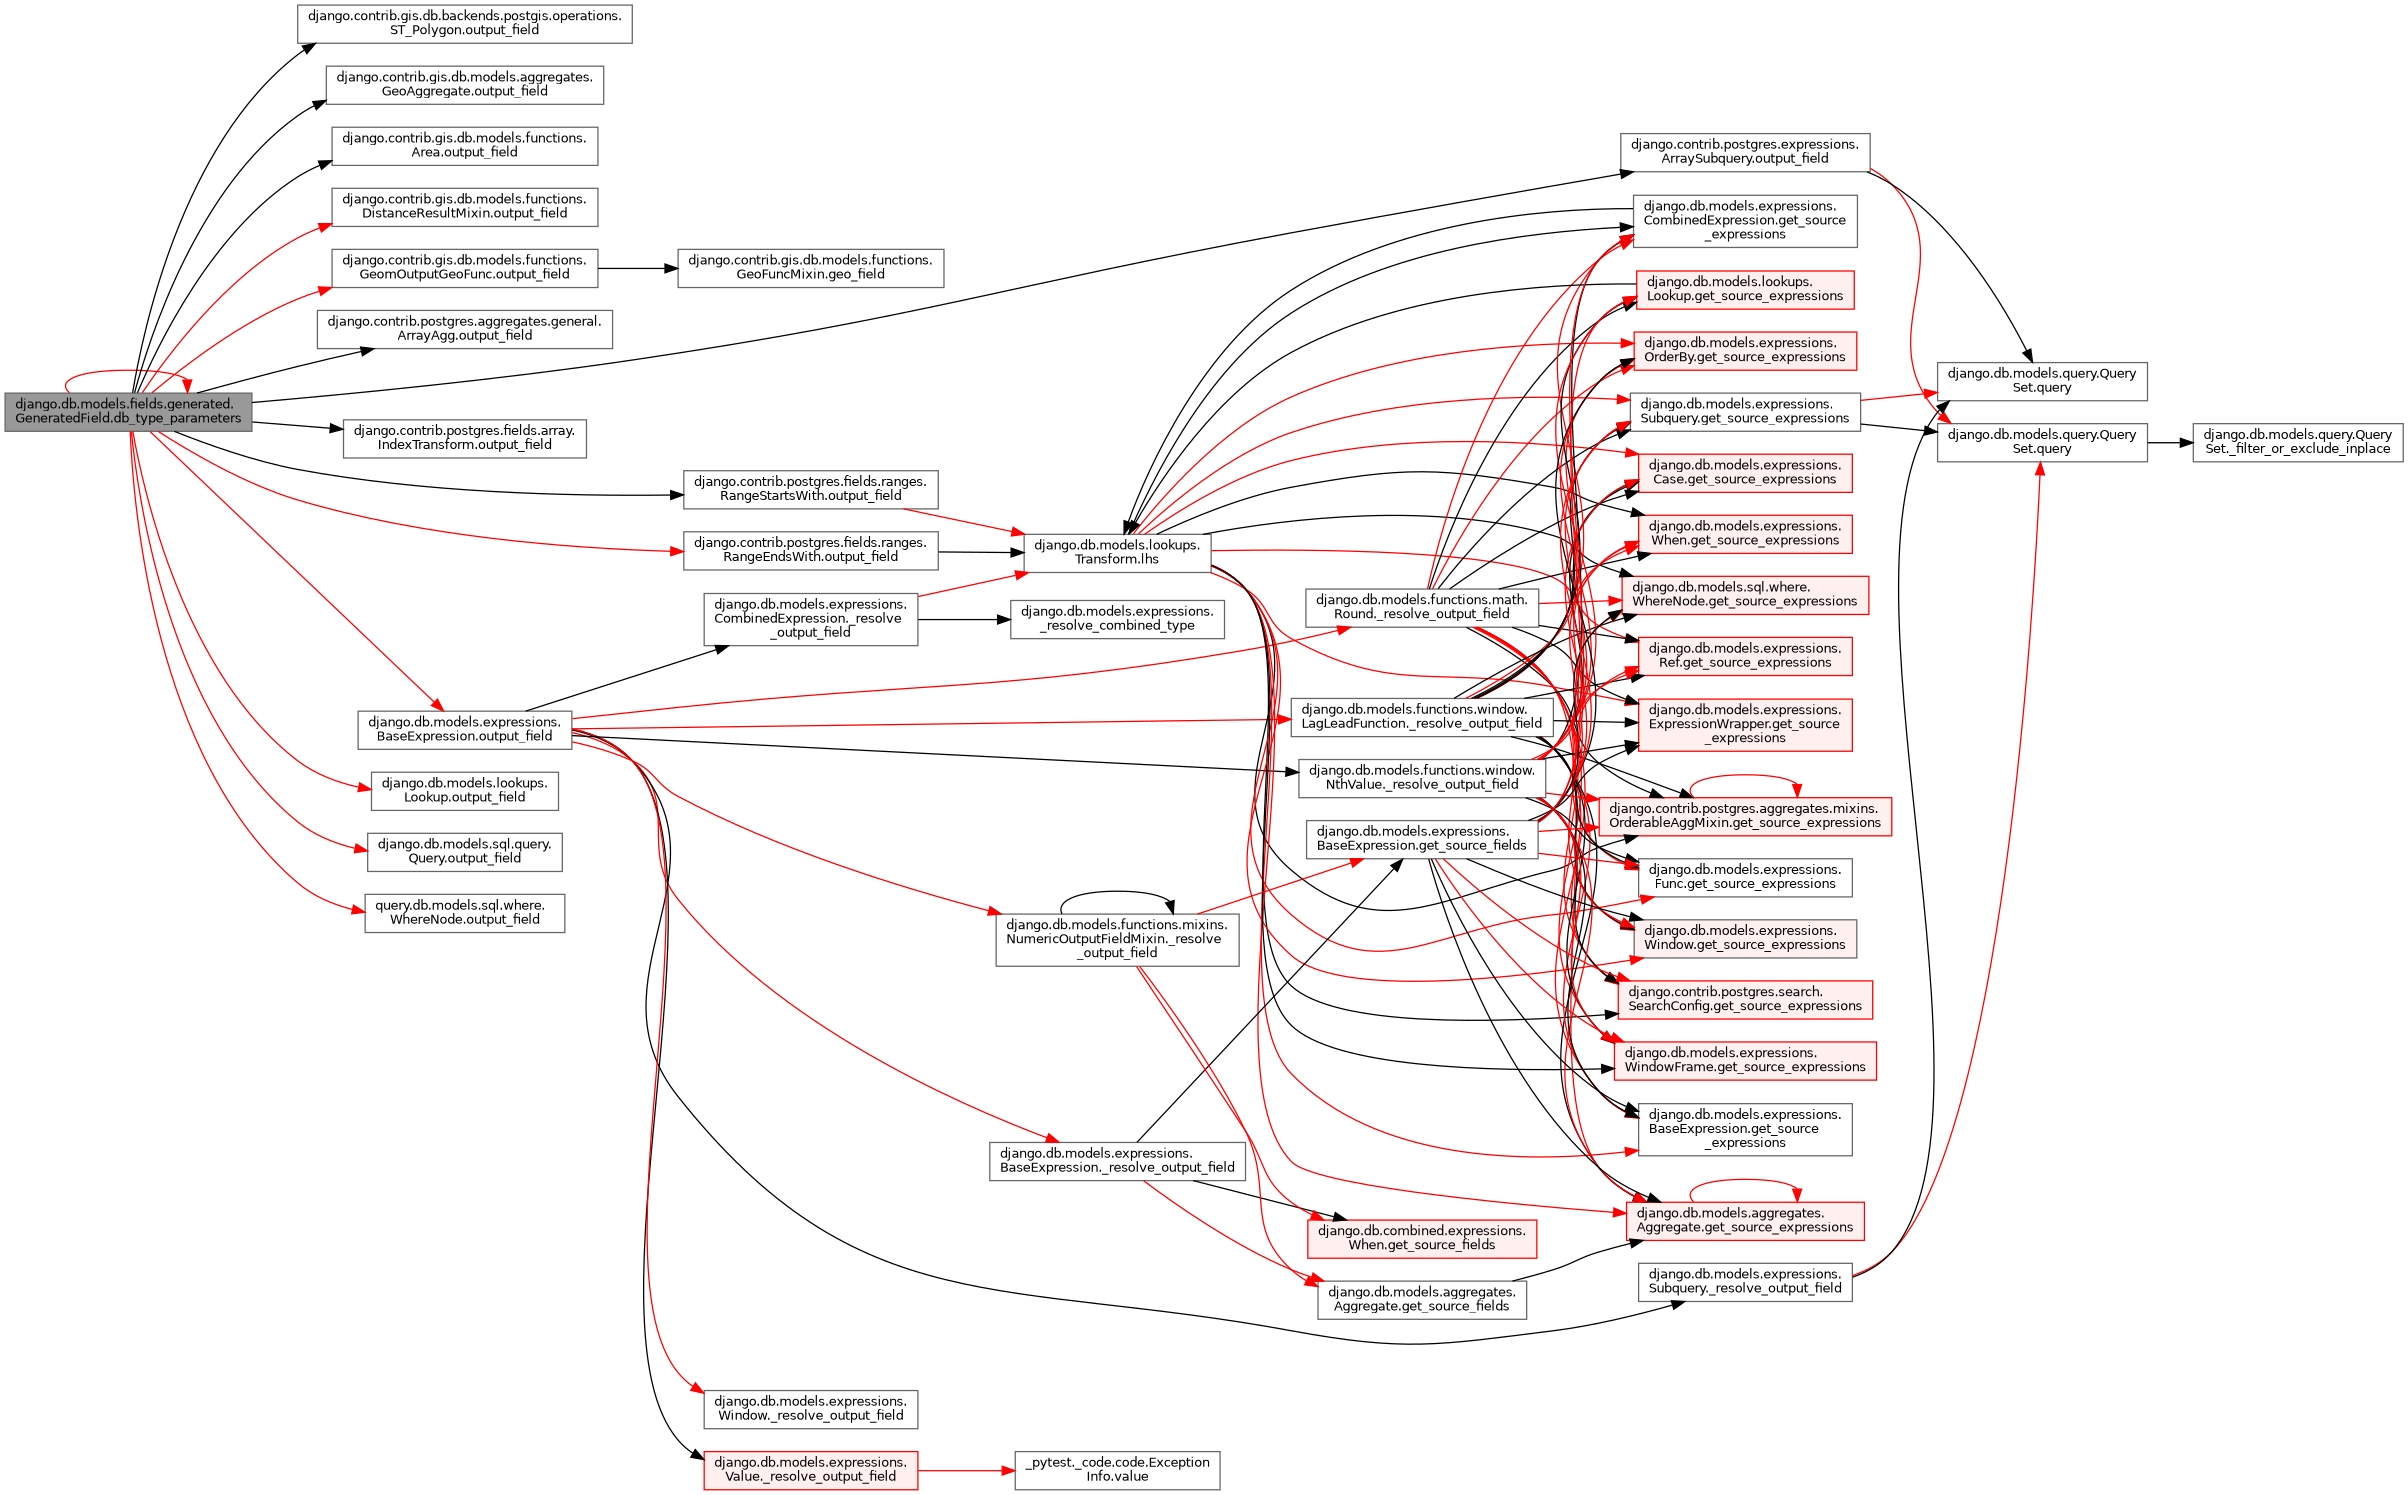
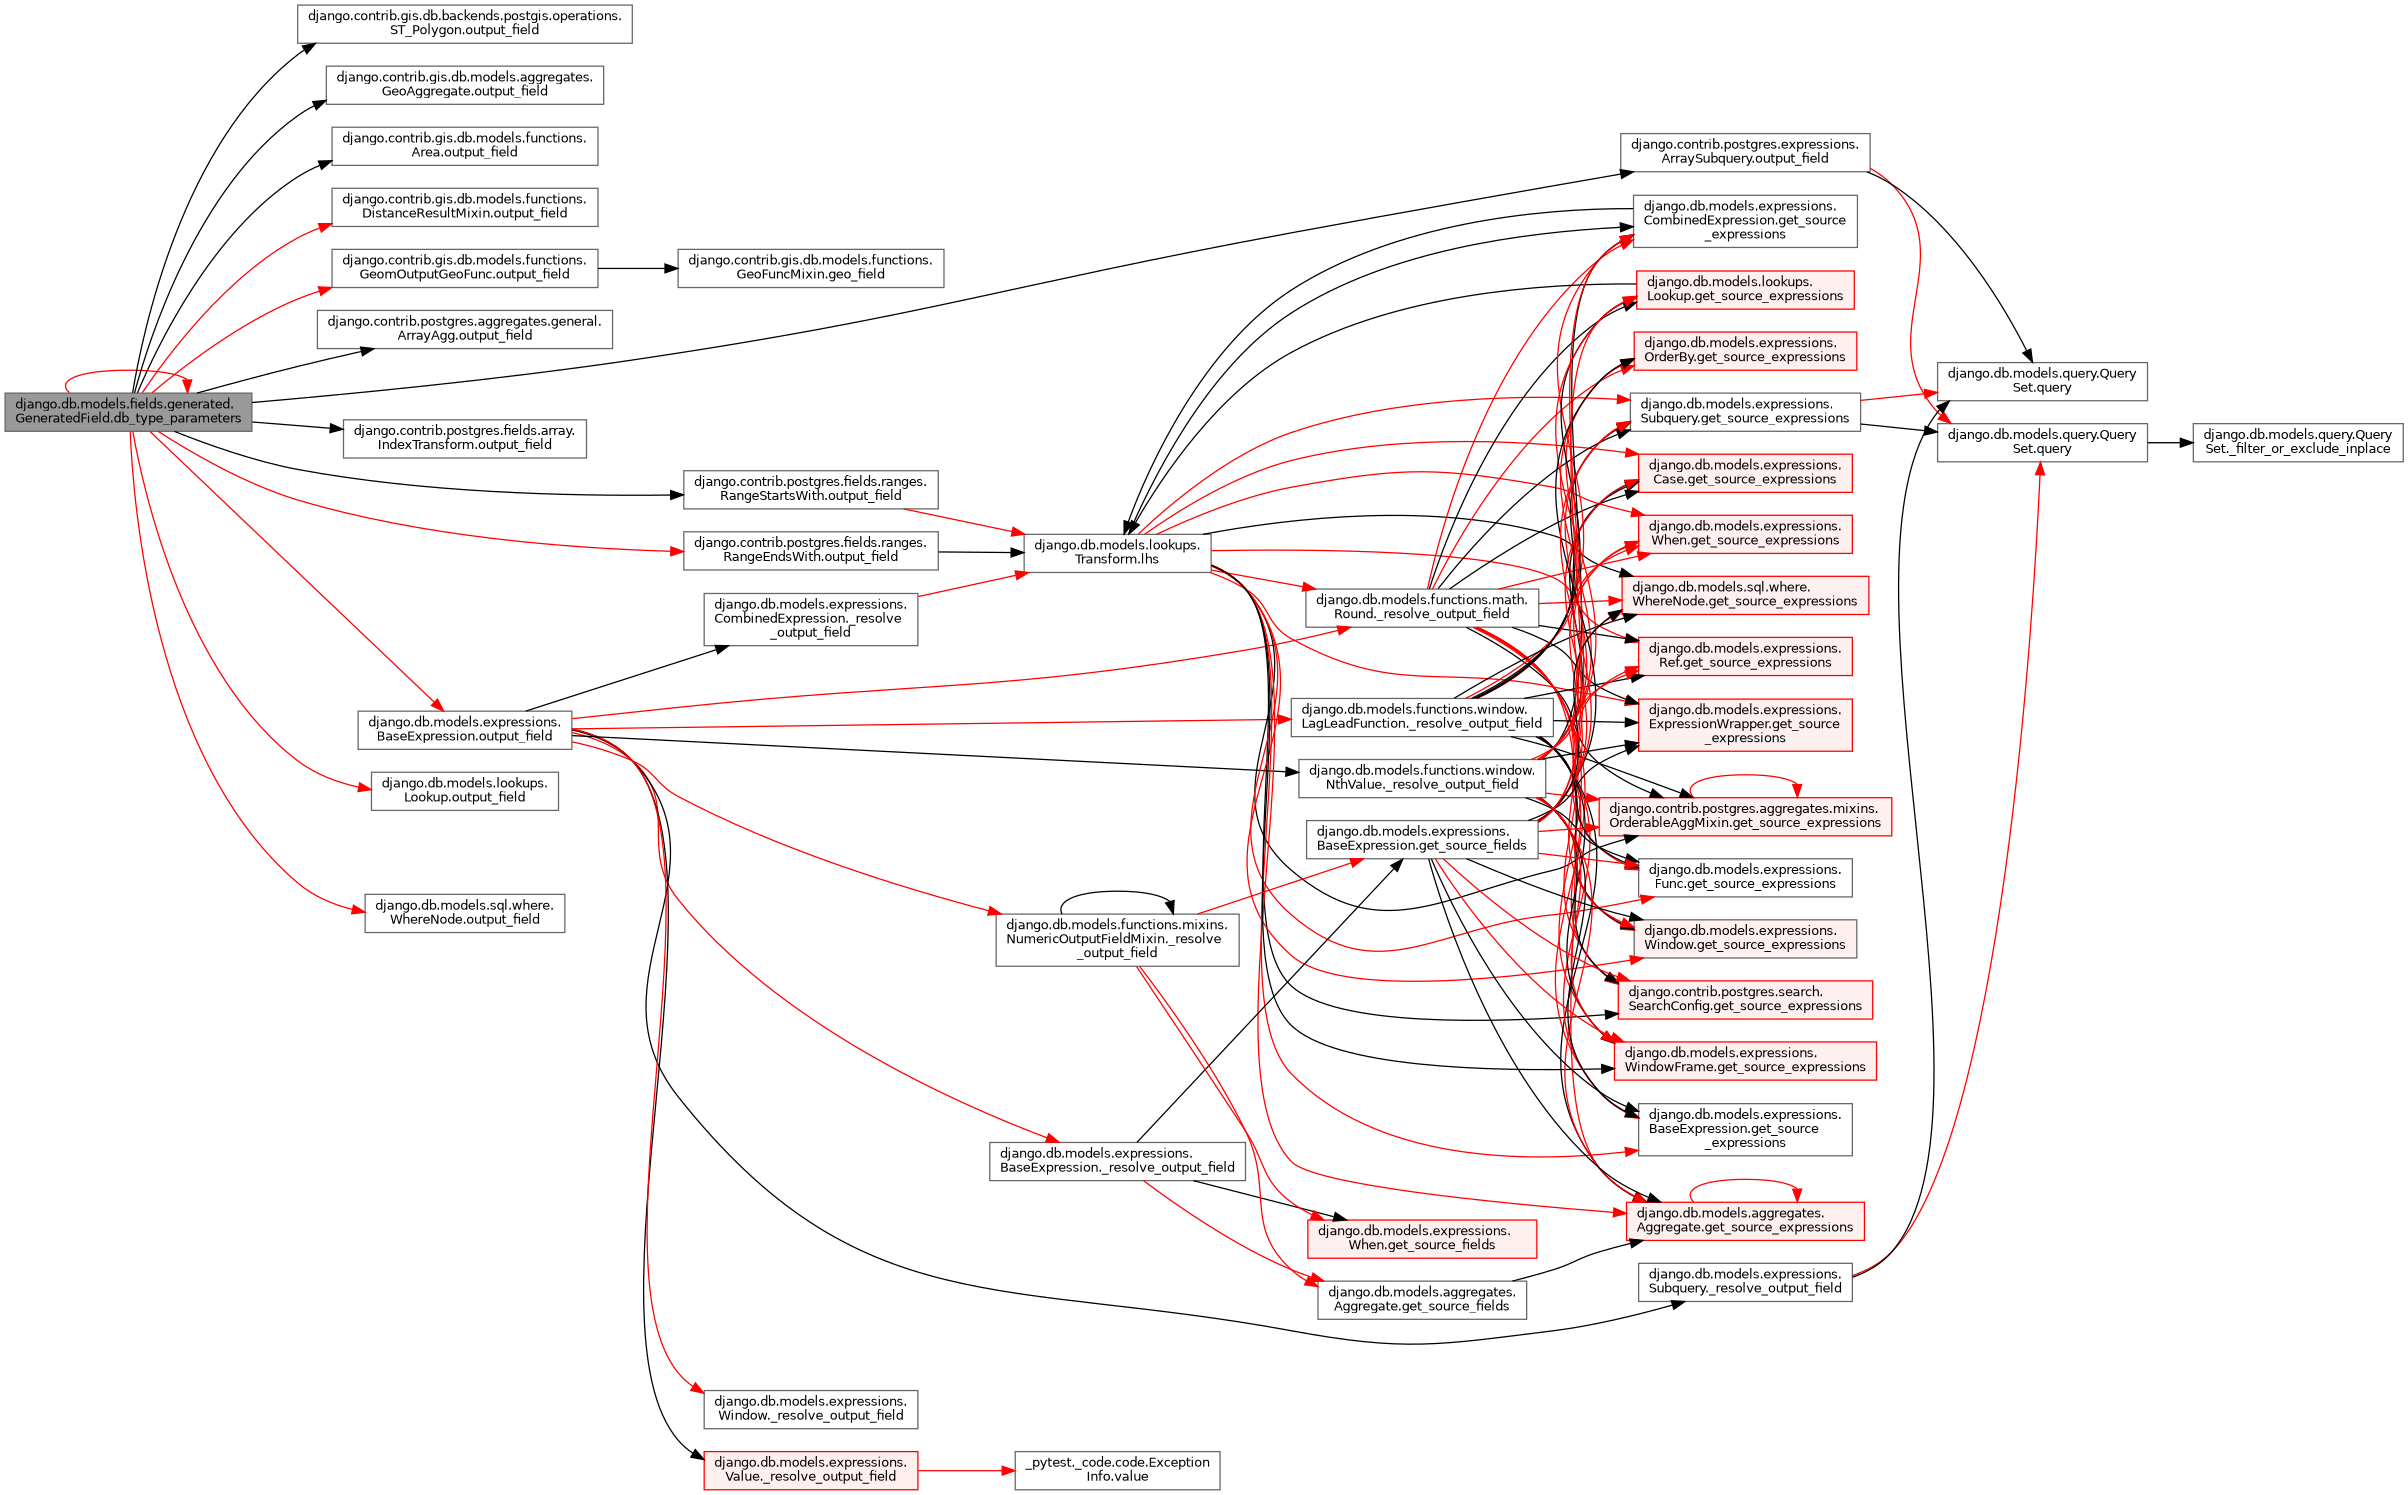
(1350, 376) -> (1257, 578)
(1392, 473) -> (1392, 473)
(1533, 580) -> (1533, 580)
(1118, 620) -> none
(465, 852) -> none
(465, 913) -> (465, 913)
(1422, 1239) -> (1422, 1239)
